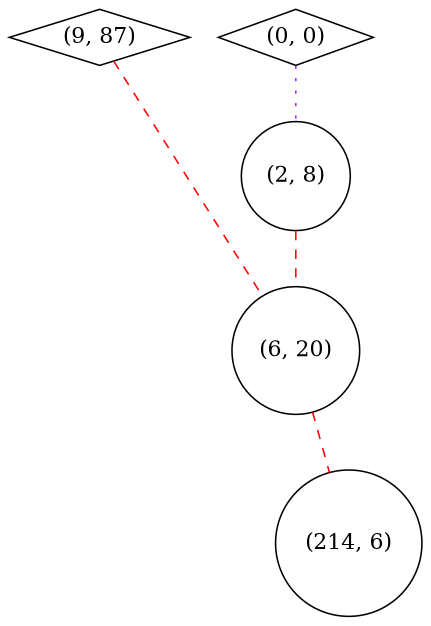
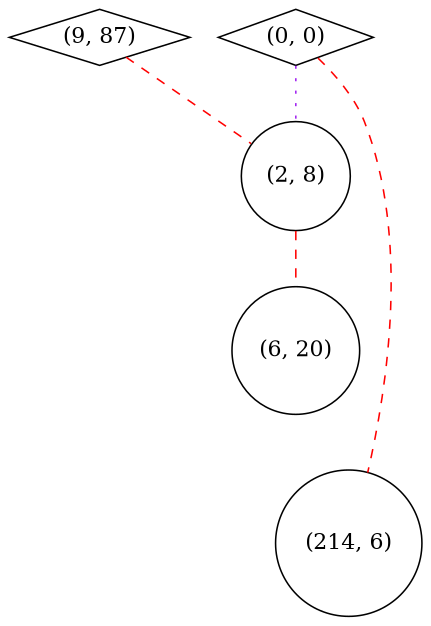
(188, 179) -> (189, 100)
(321, 442) -> (390, 257)
